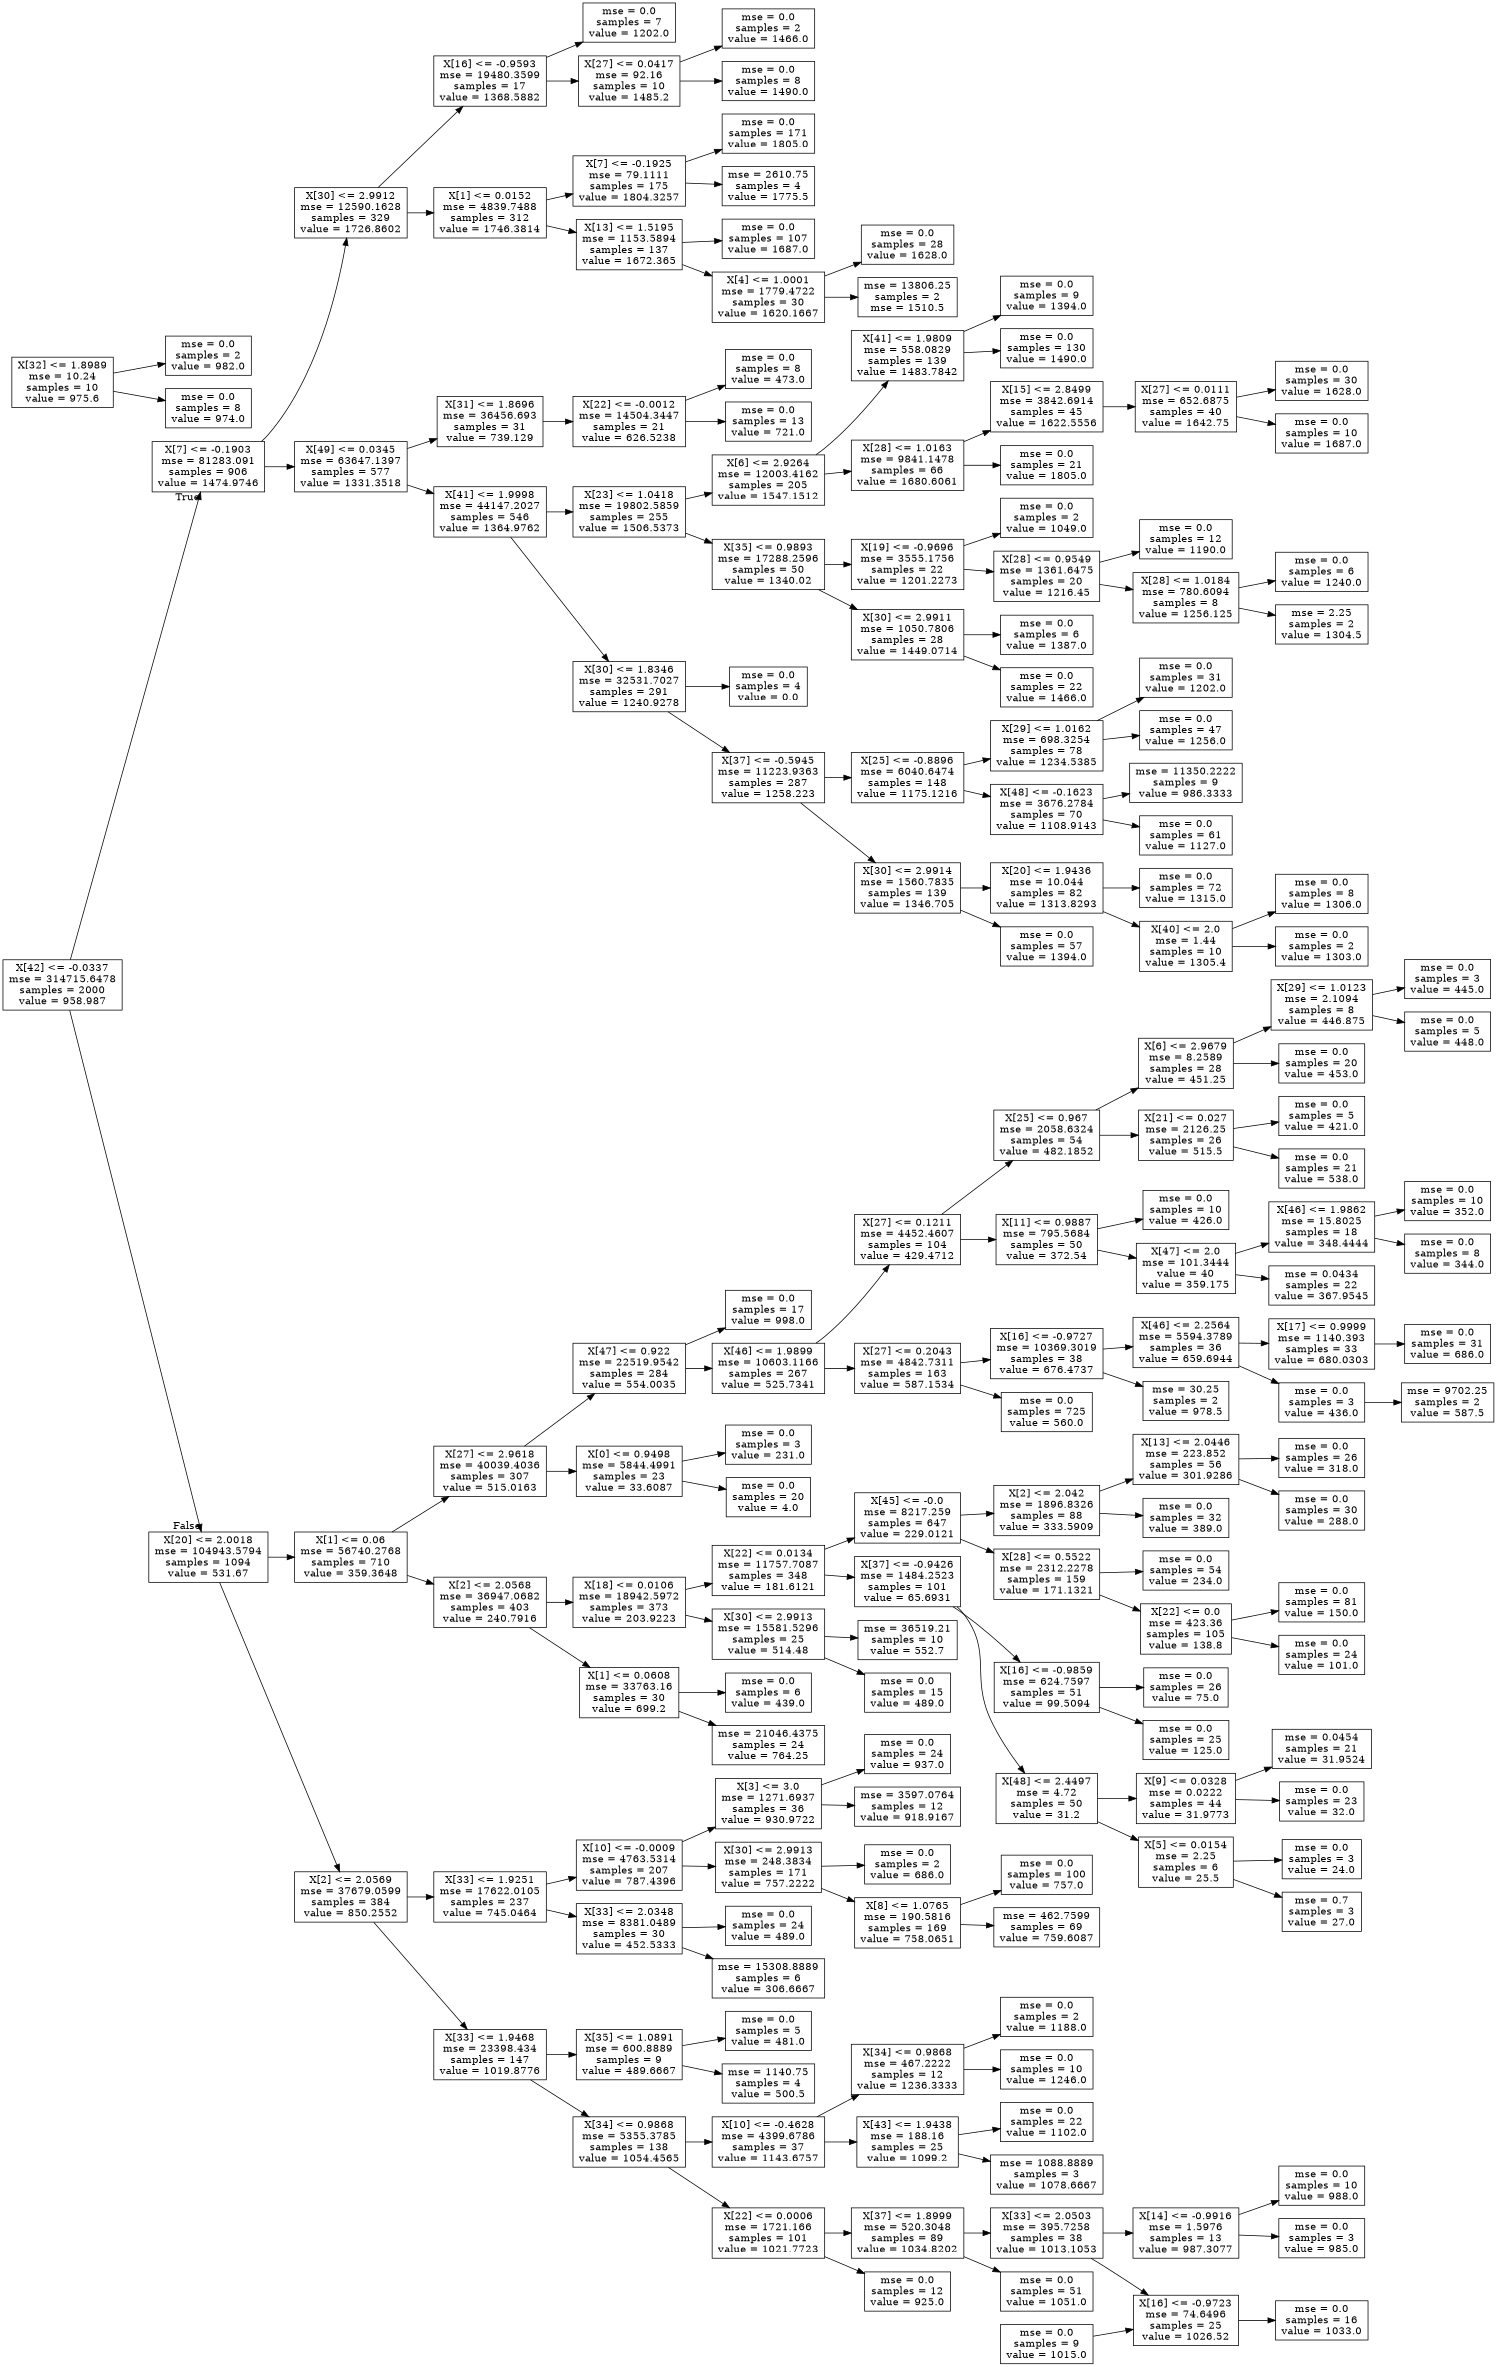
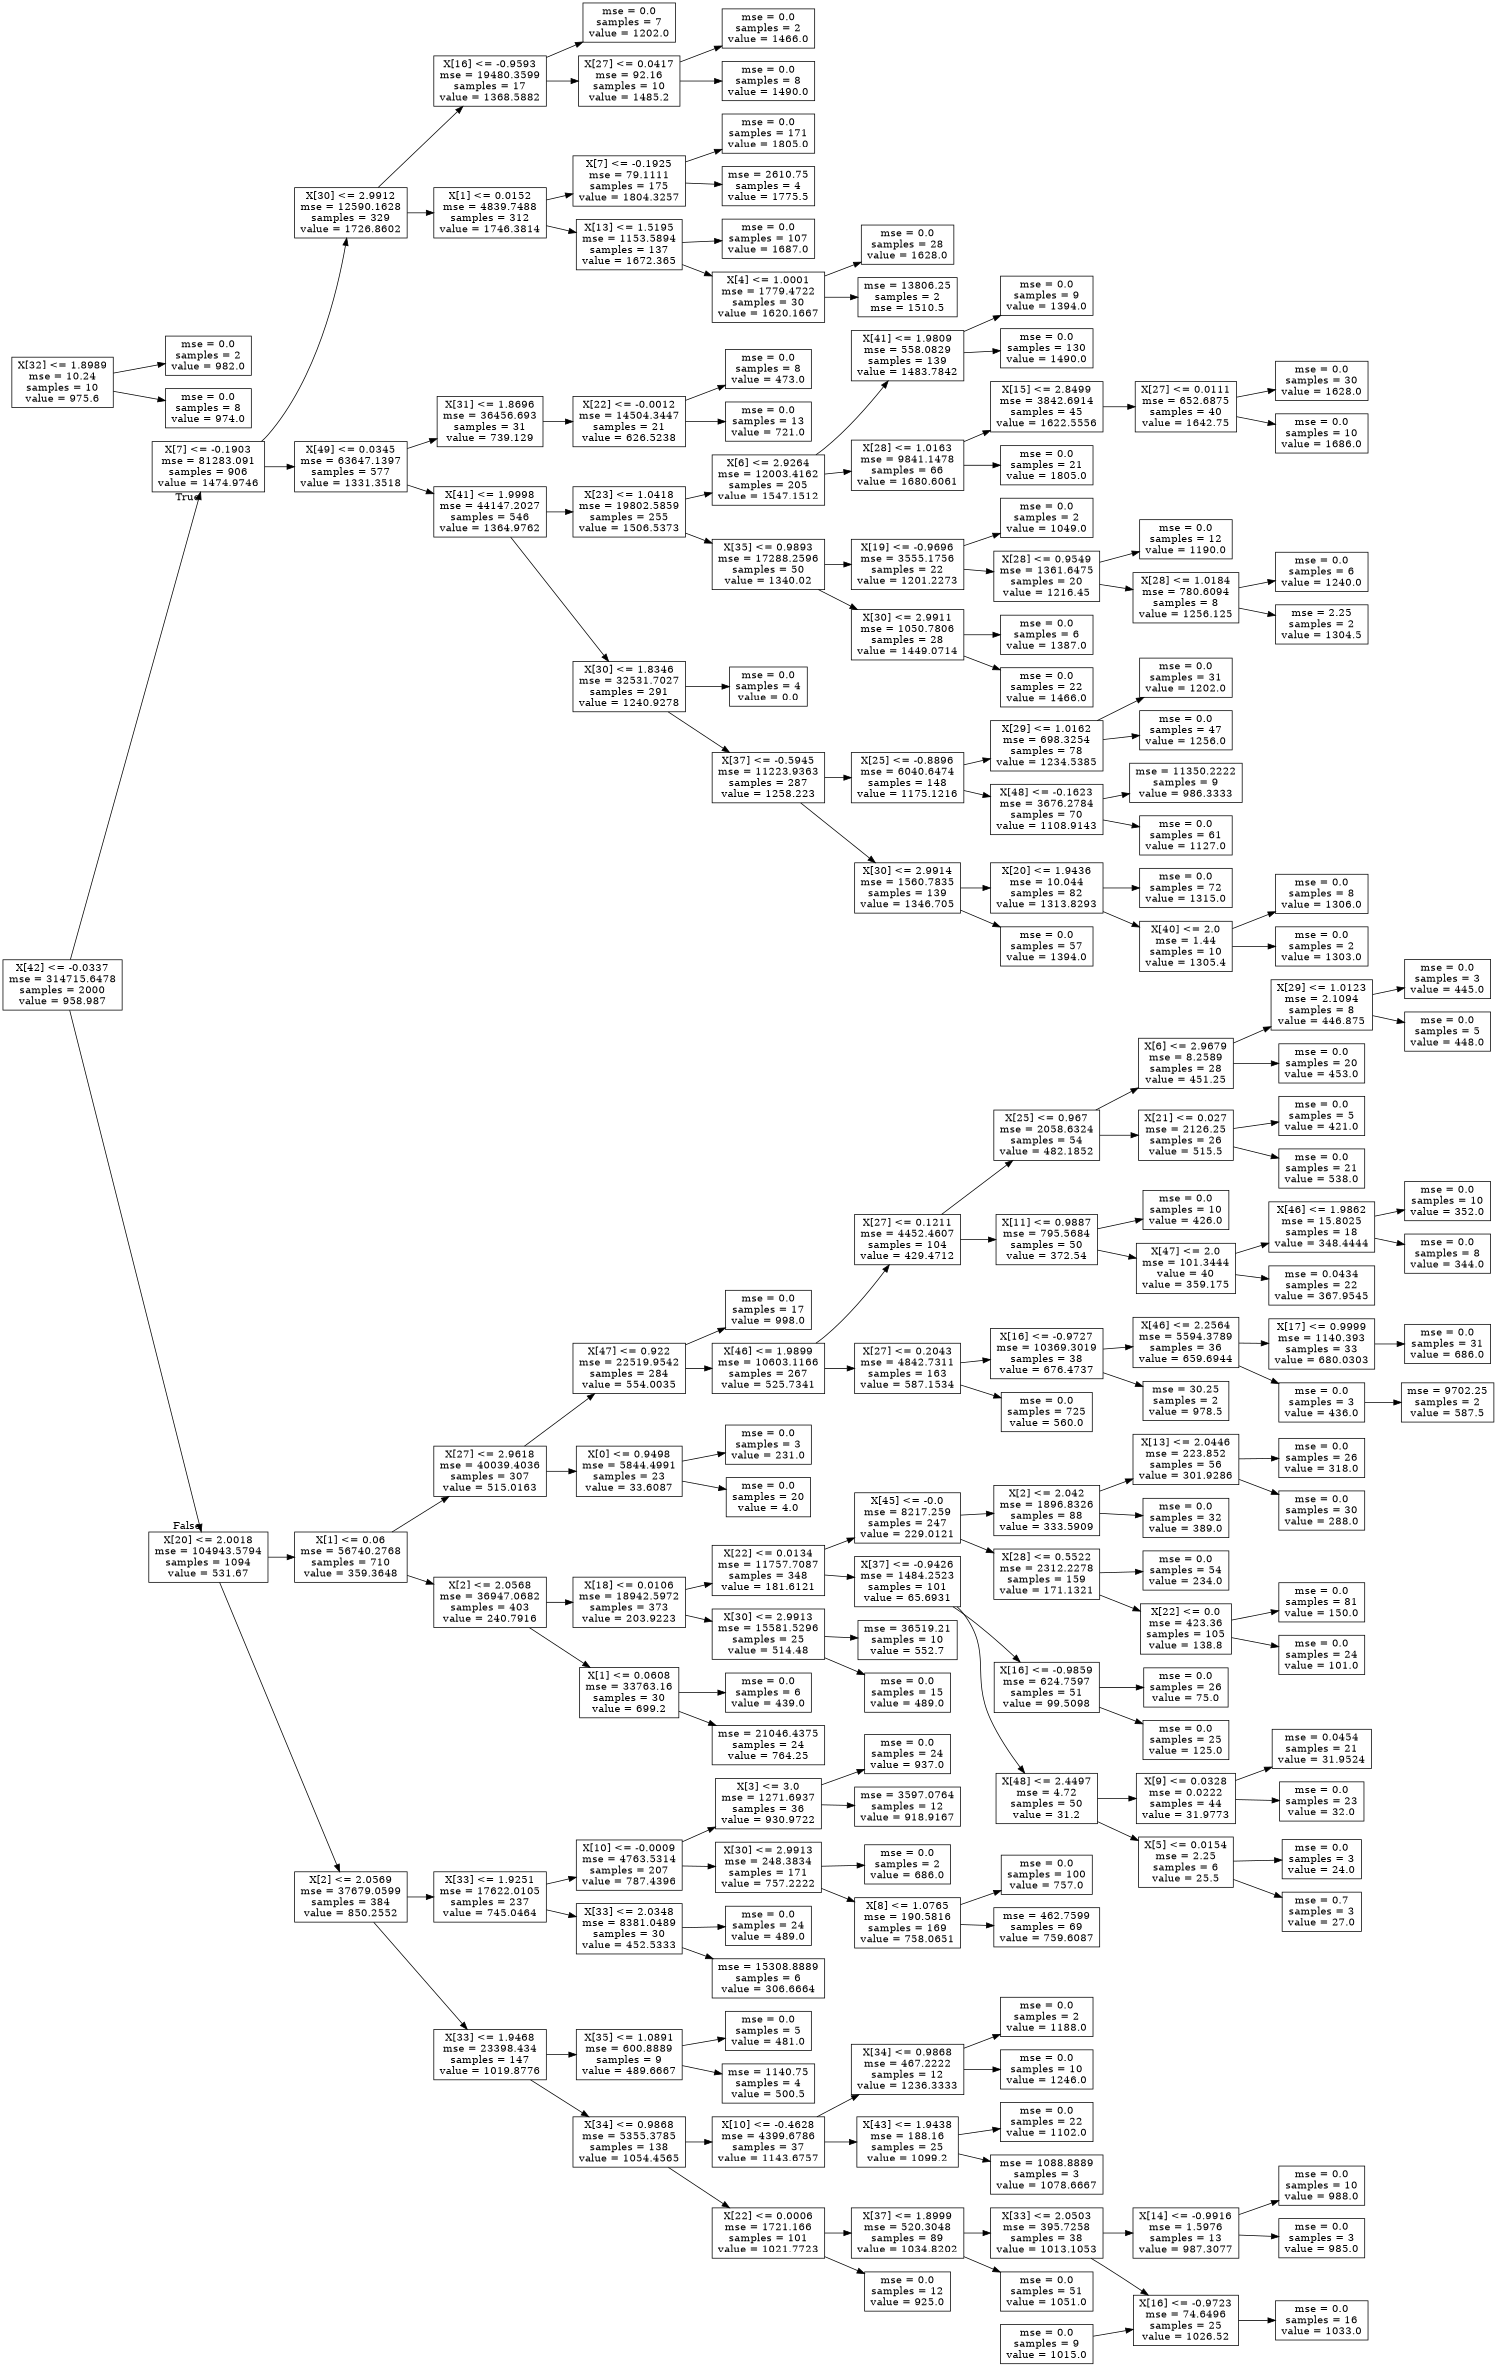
(1322, 433) -> (1322, 433)
(908, 1518) -> (908, 1518)
(1047, 1687) -> (1047, 1687)
(768, 1978) -> (768, 1978)
